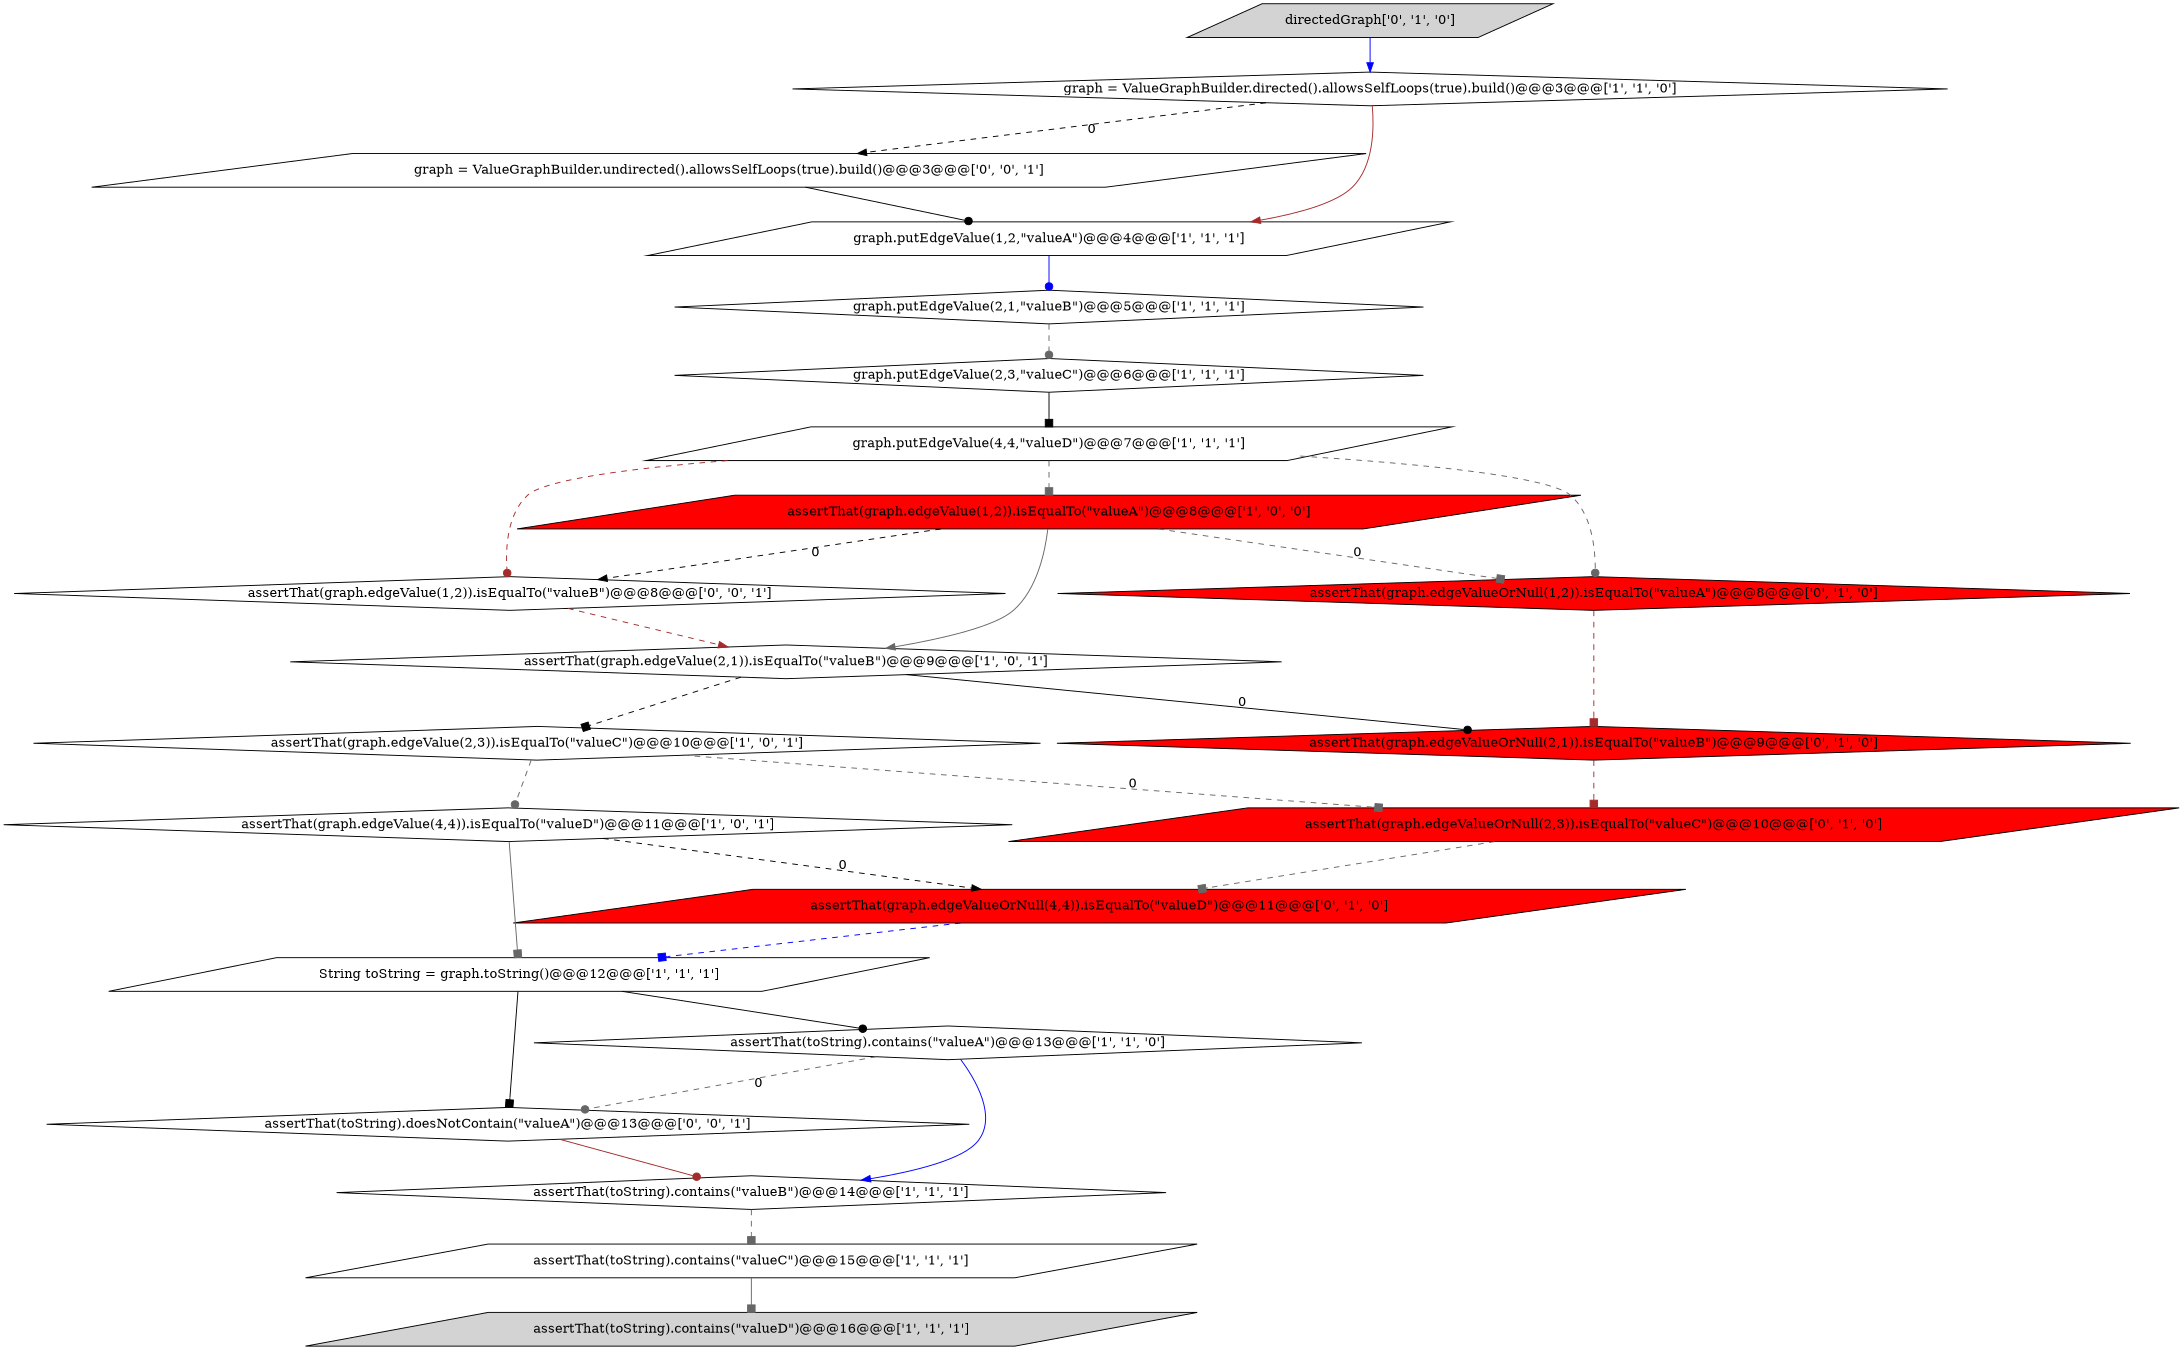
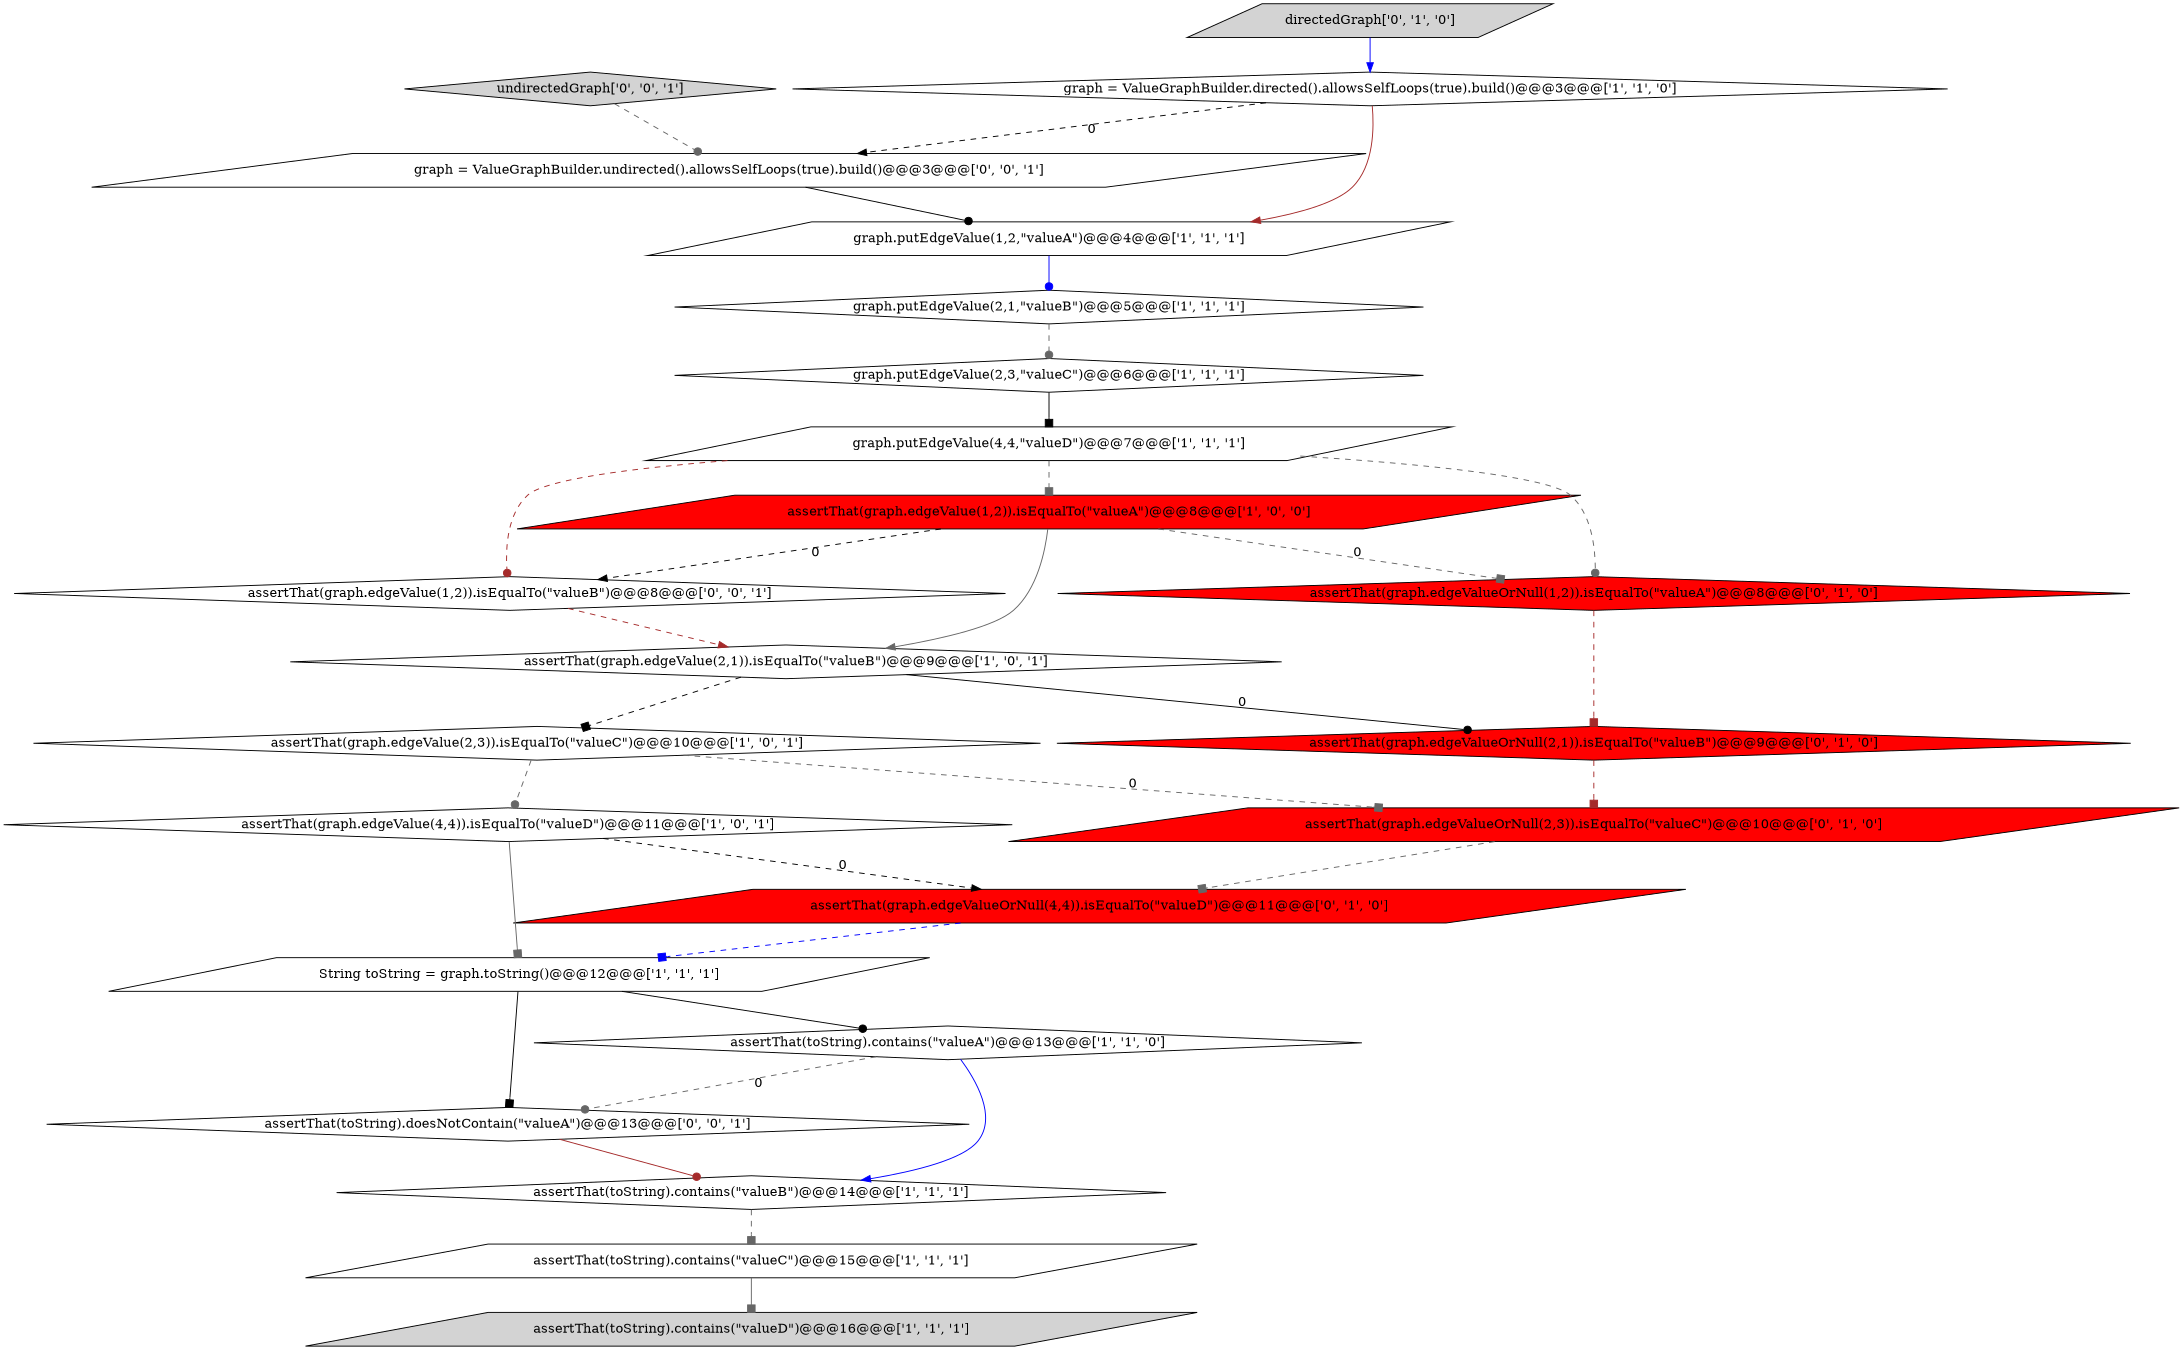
none -> (590, 89)
